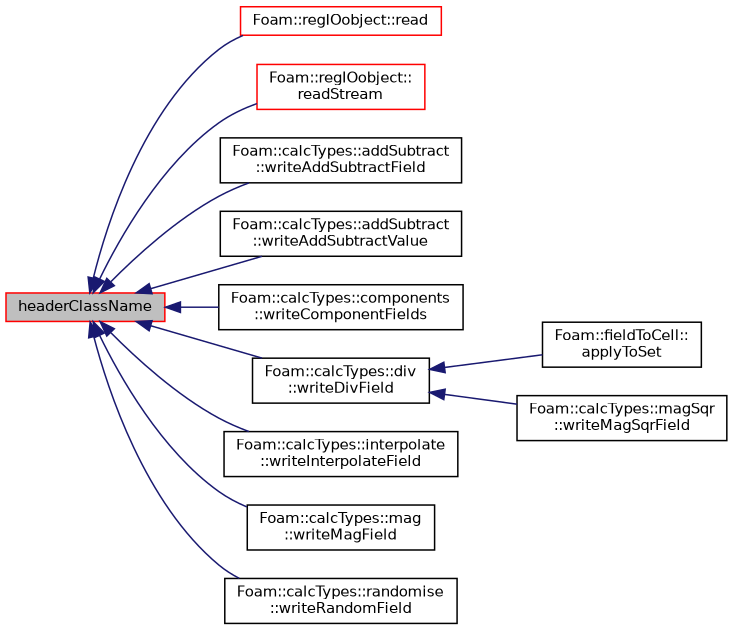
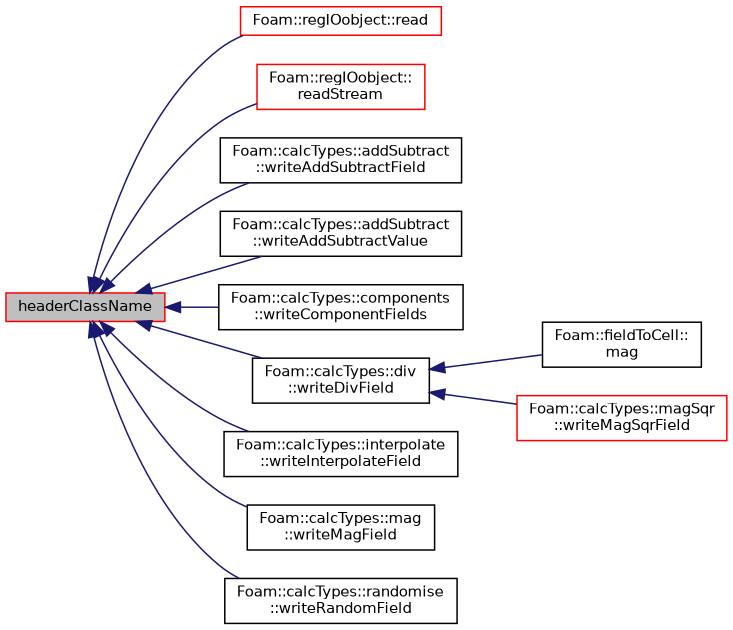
(622, 345) -> (622, 345)
(622, 418) -> (622, 418)
